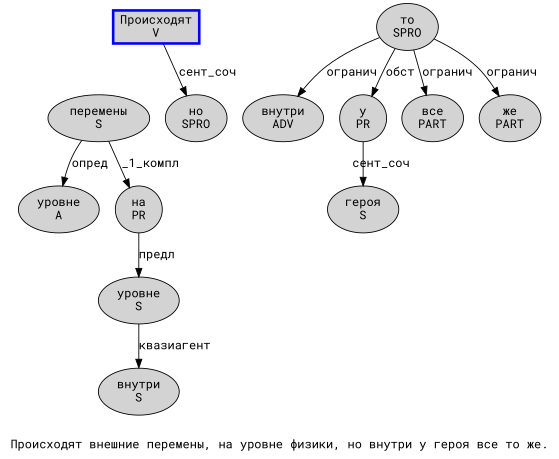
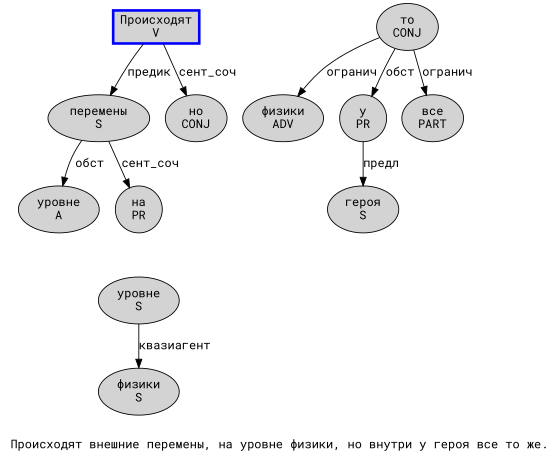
(407, 27) -> (407, 27)
none -> (128, 65)
(196, 118) -> (196, 118)
(283, 118) -> (283, 118)
(510, 118) -> none
(90, 164) -> (90, 164)
(151, 164) -> (151, 164)
(381, 164) -> (381, 164)
(139, 250) -> none
(139, 392) -> (139, 392)
